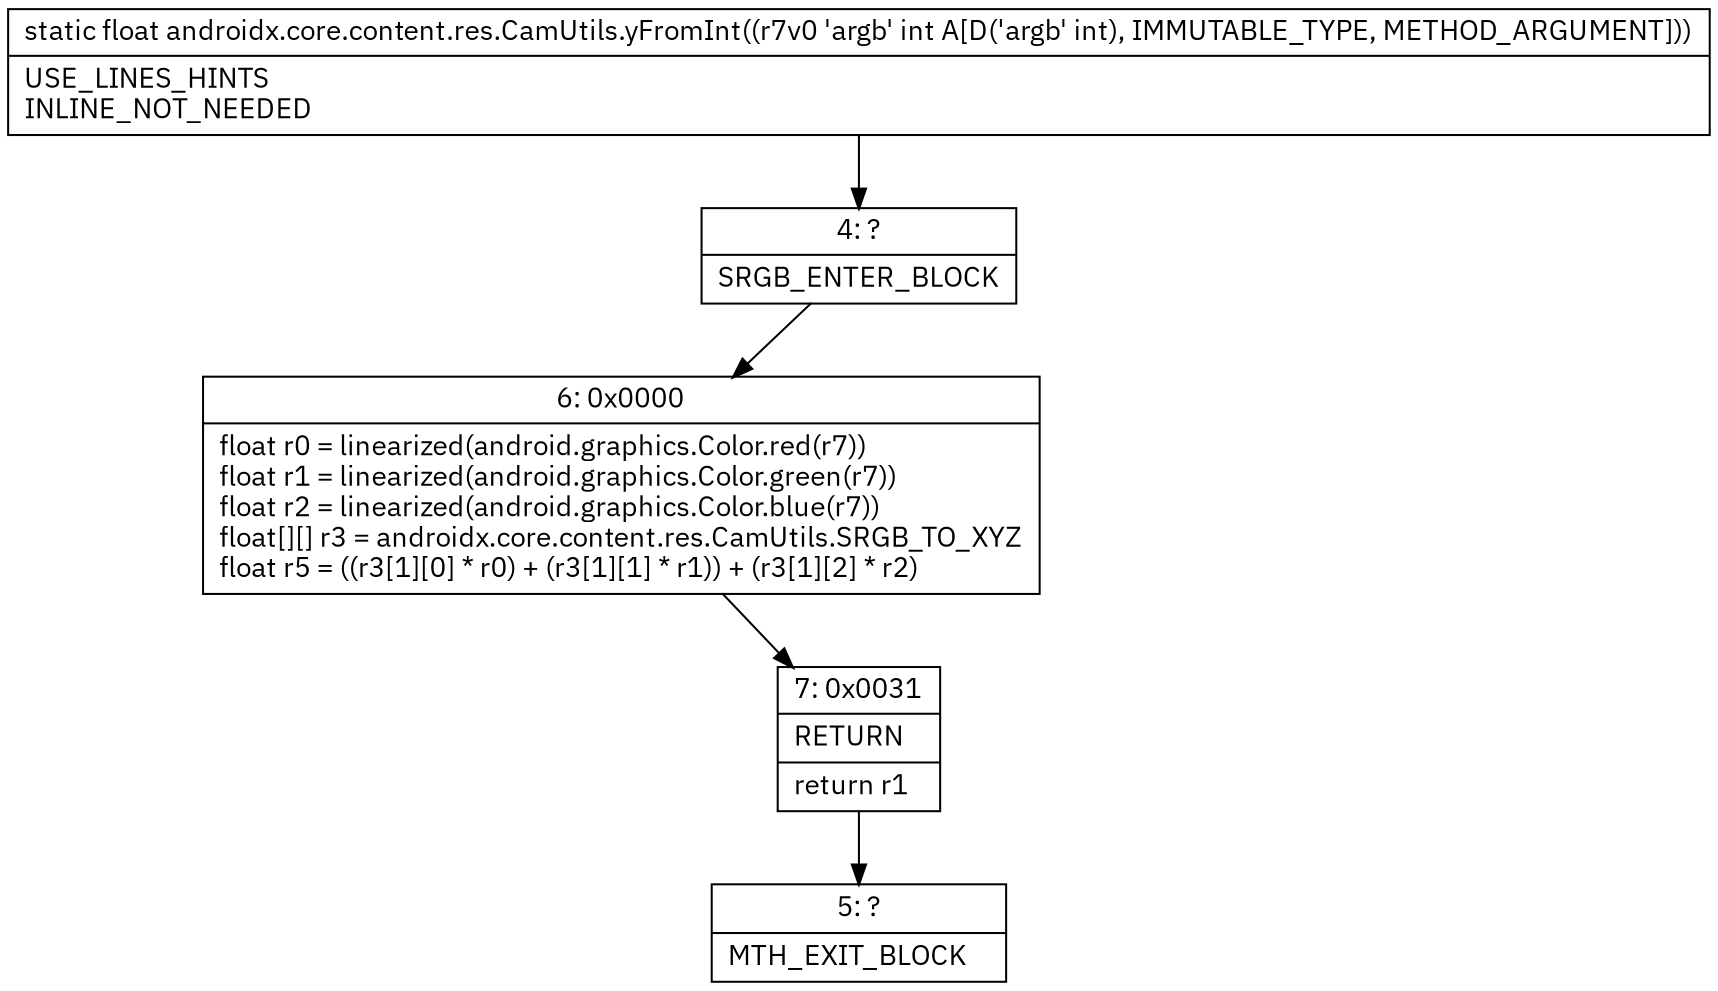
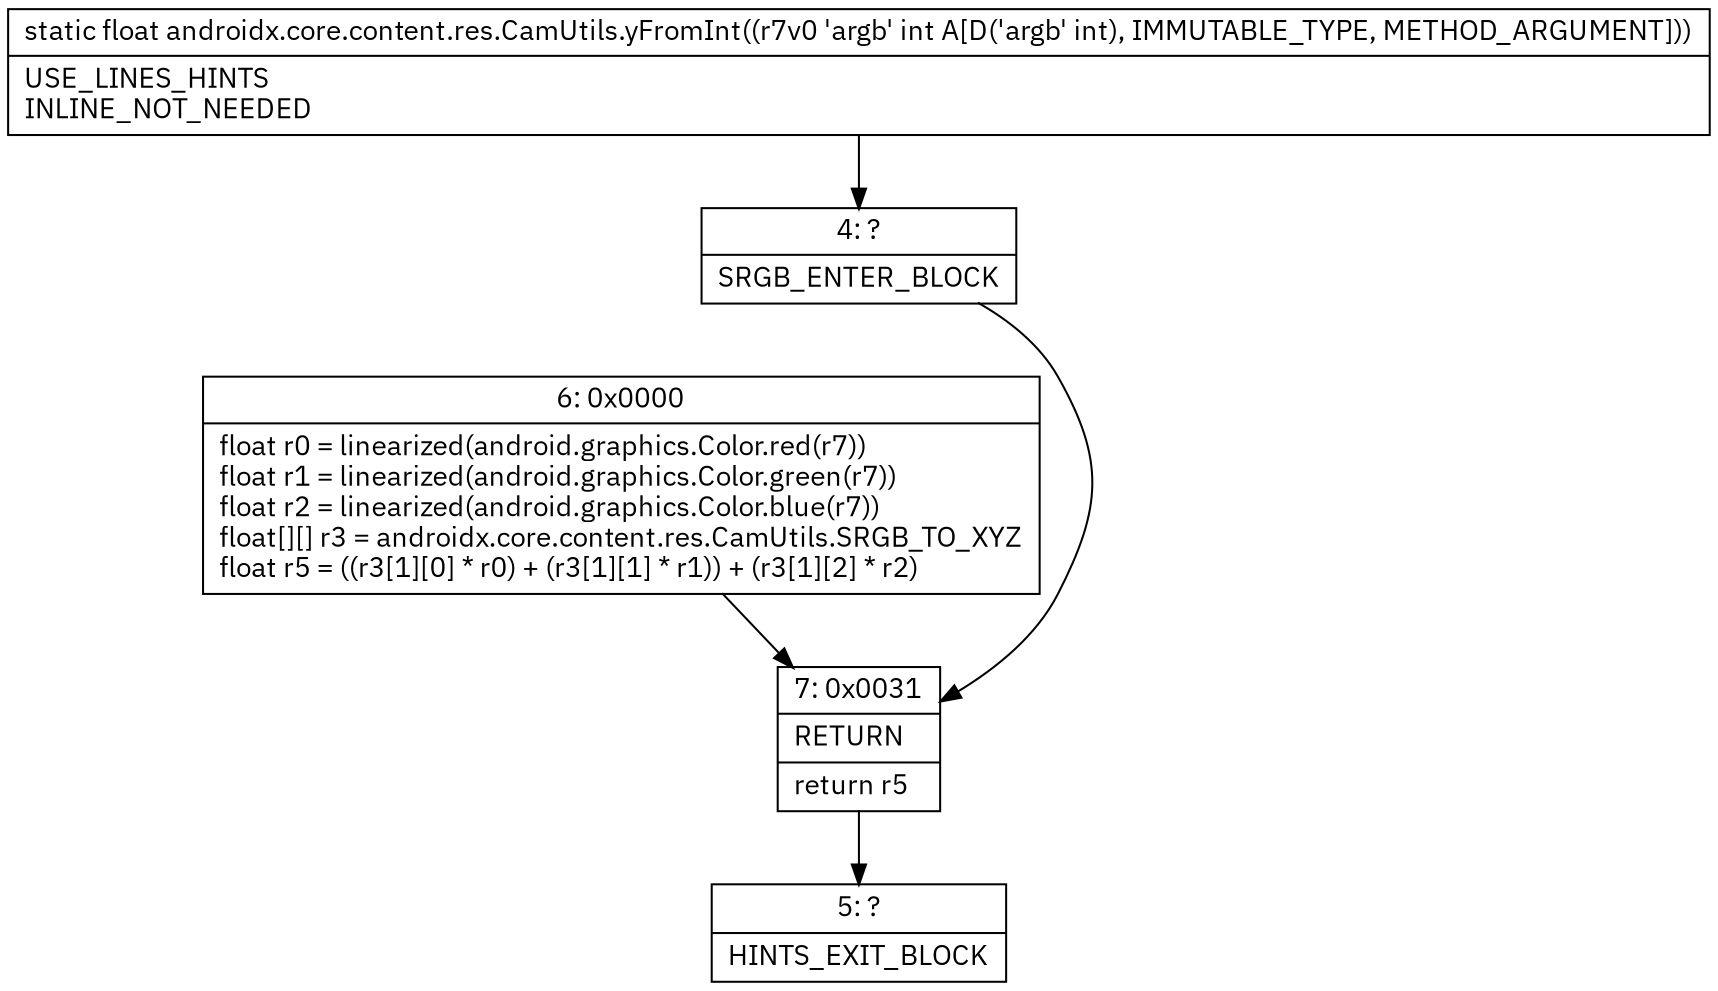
(780, 333) -> (1091, 500)
(852, 786) -> (852, 786)
(848, 956) -> (859, 956)
